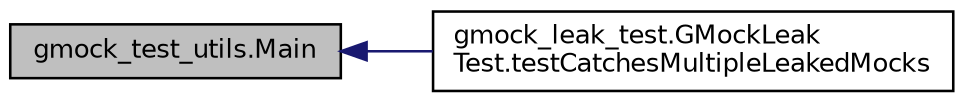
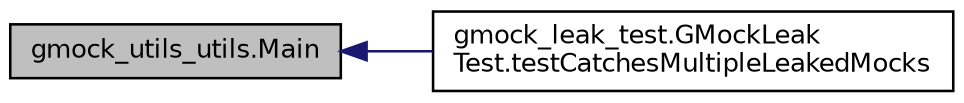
(176, 51) -> (176, 51)
